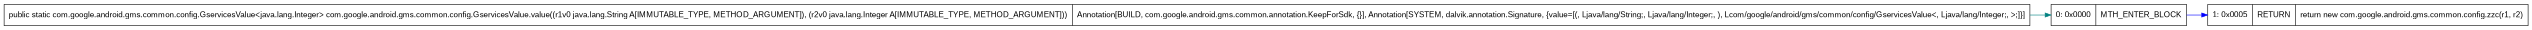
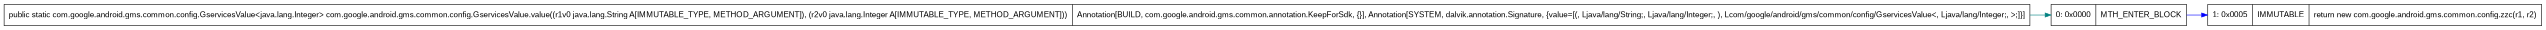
(2274, 15) -> (2281, 15)
